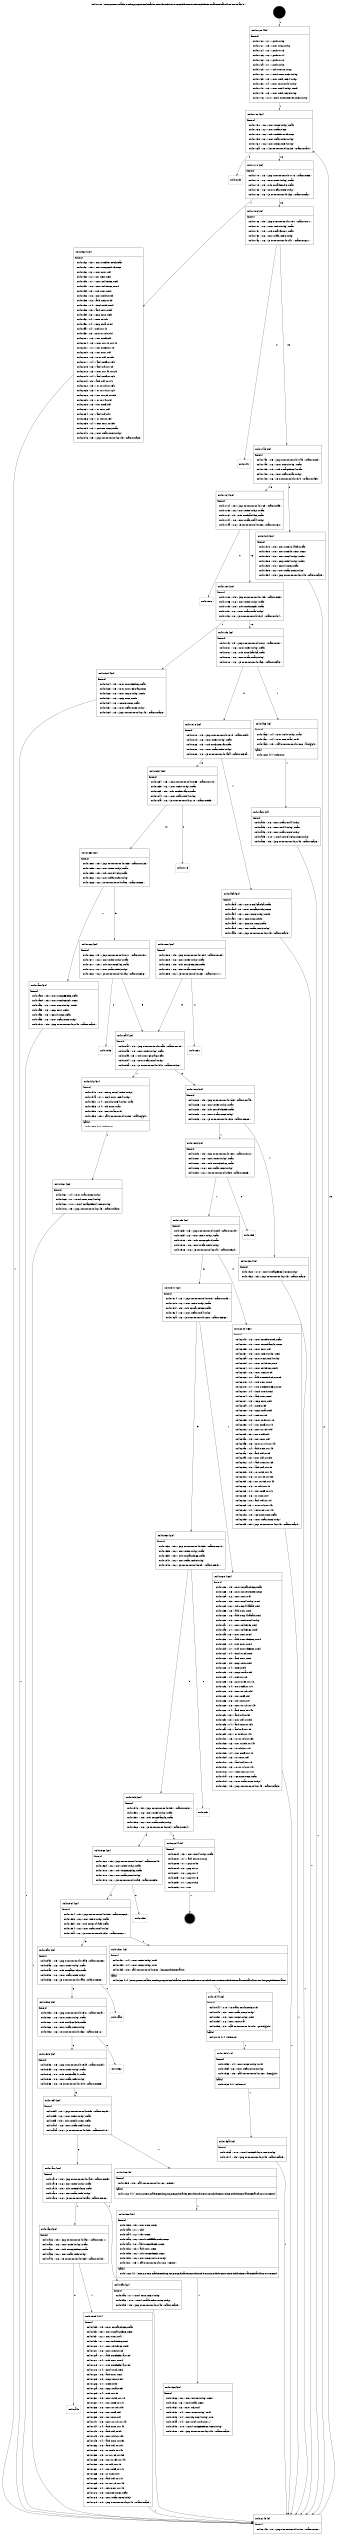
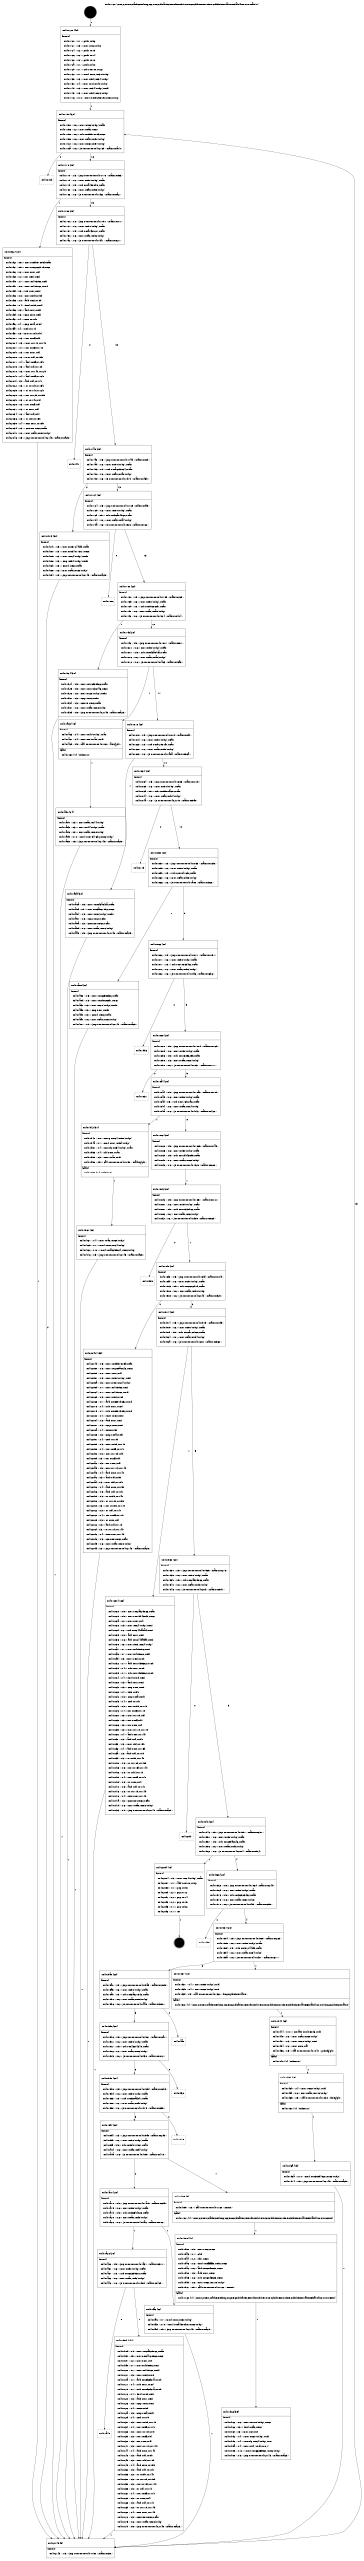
(132, 1004) -> (184, 1004)
(274, 1269) -> none
none -> (178, 2140)
